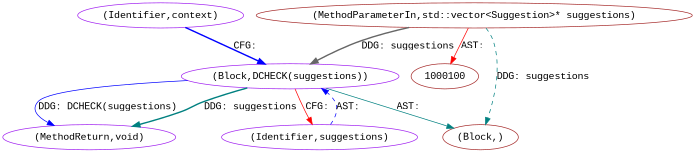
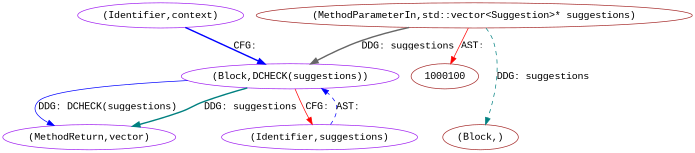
(387, 107) -> none
(89, 137) -> (89, 137)
